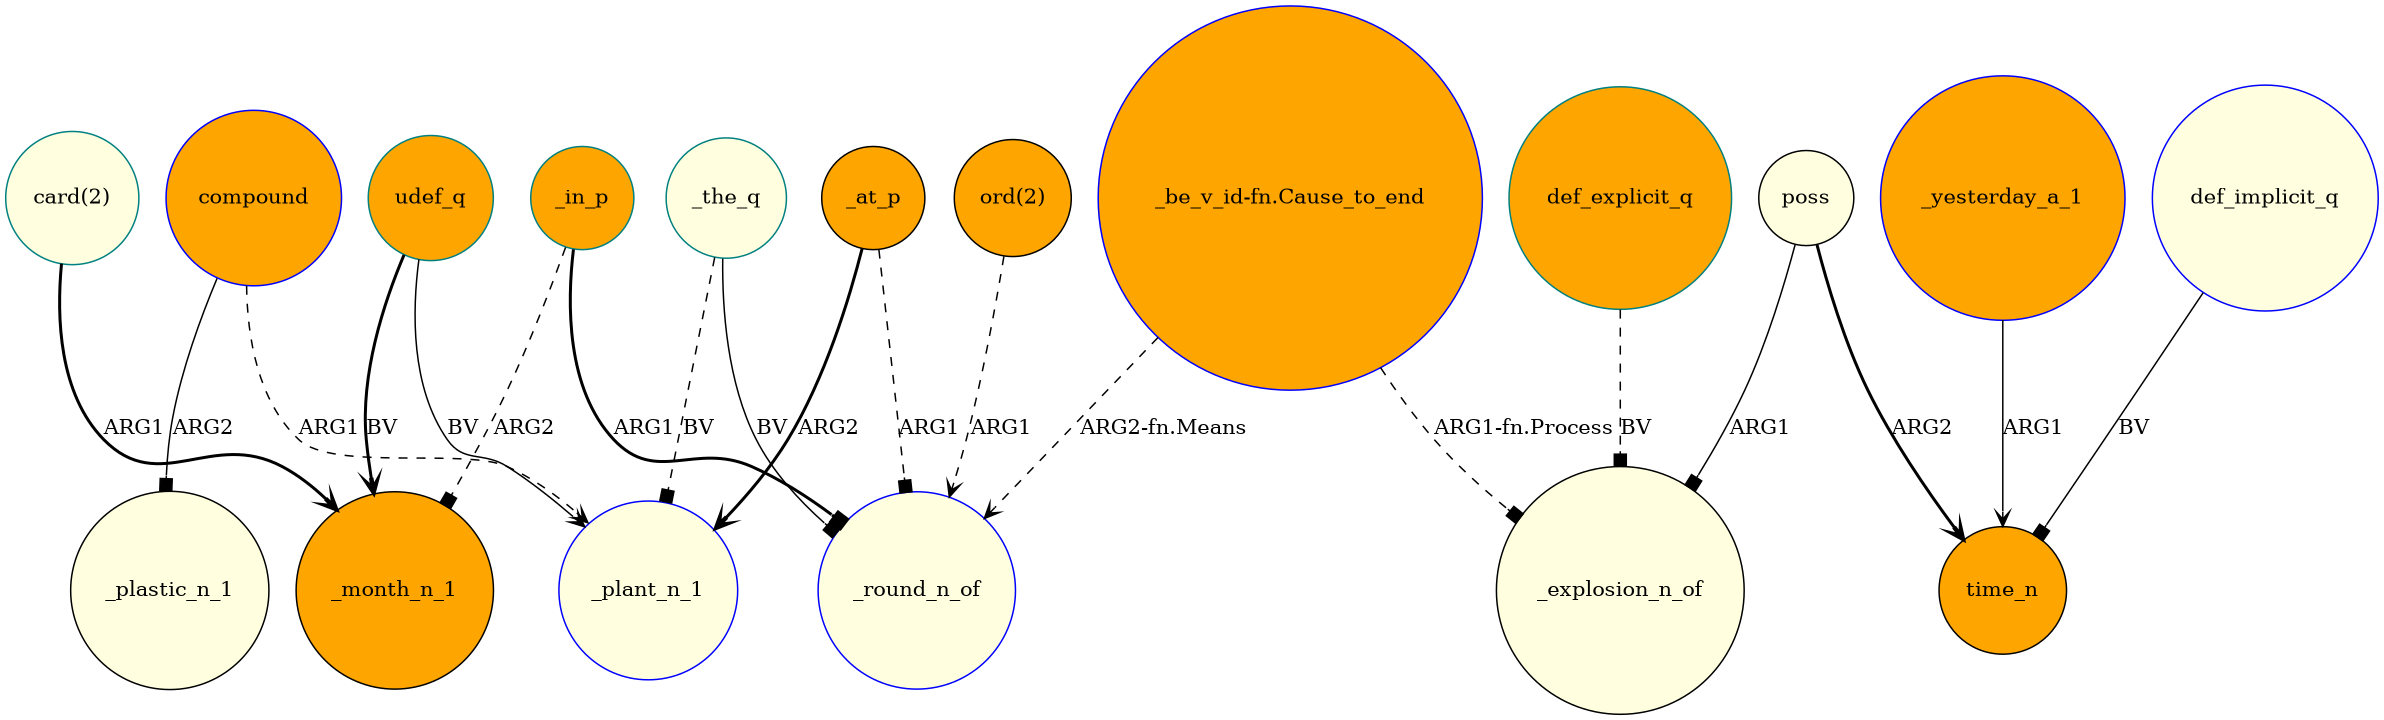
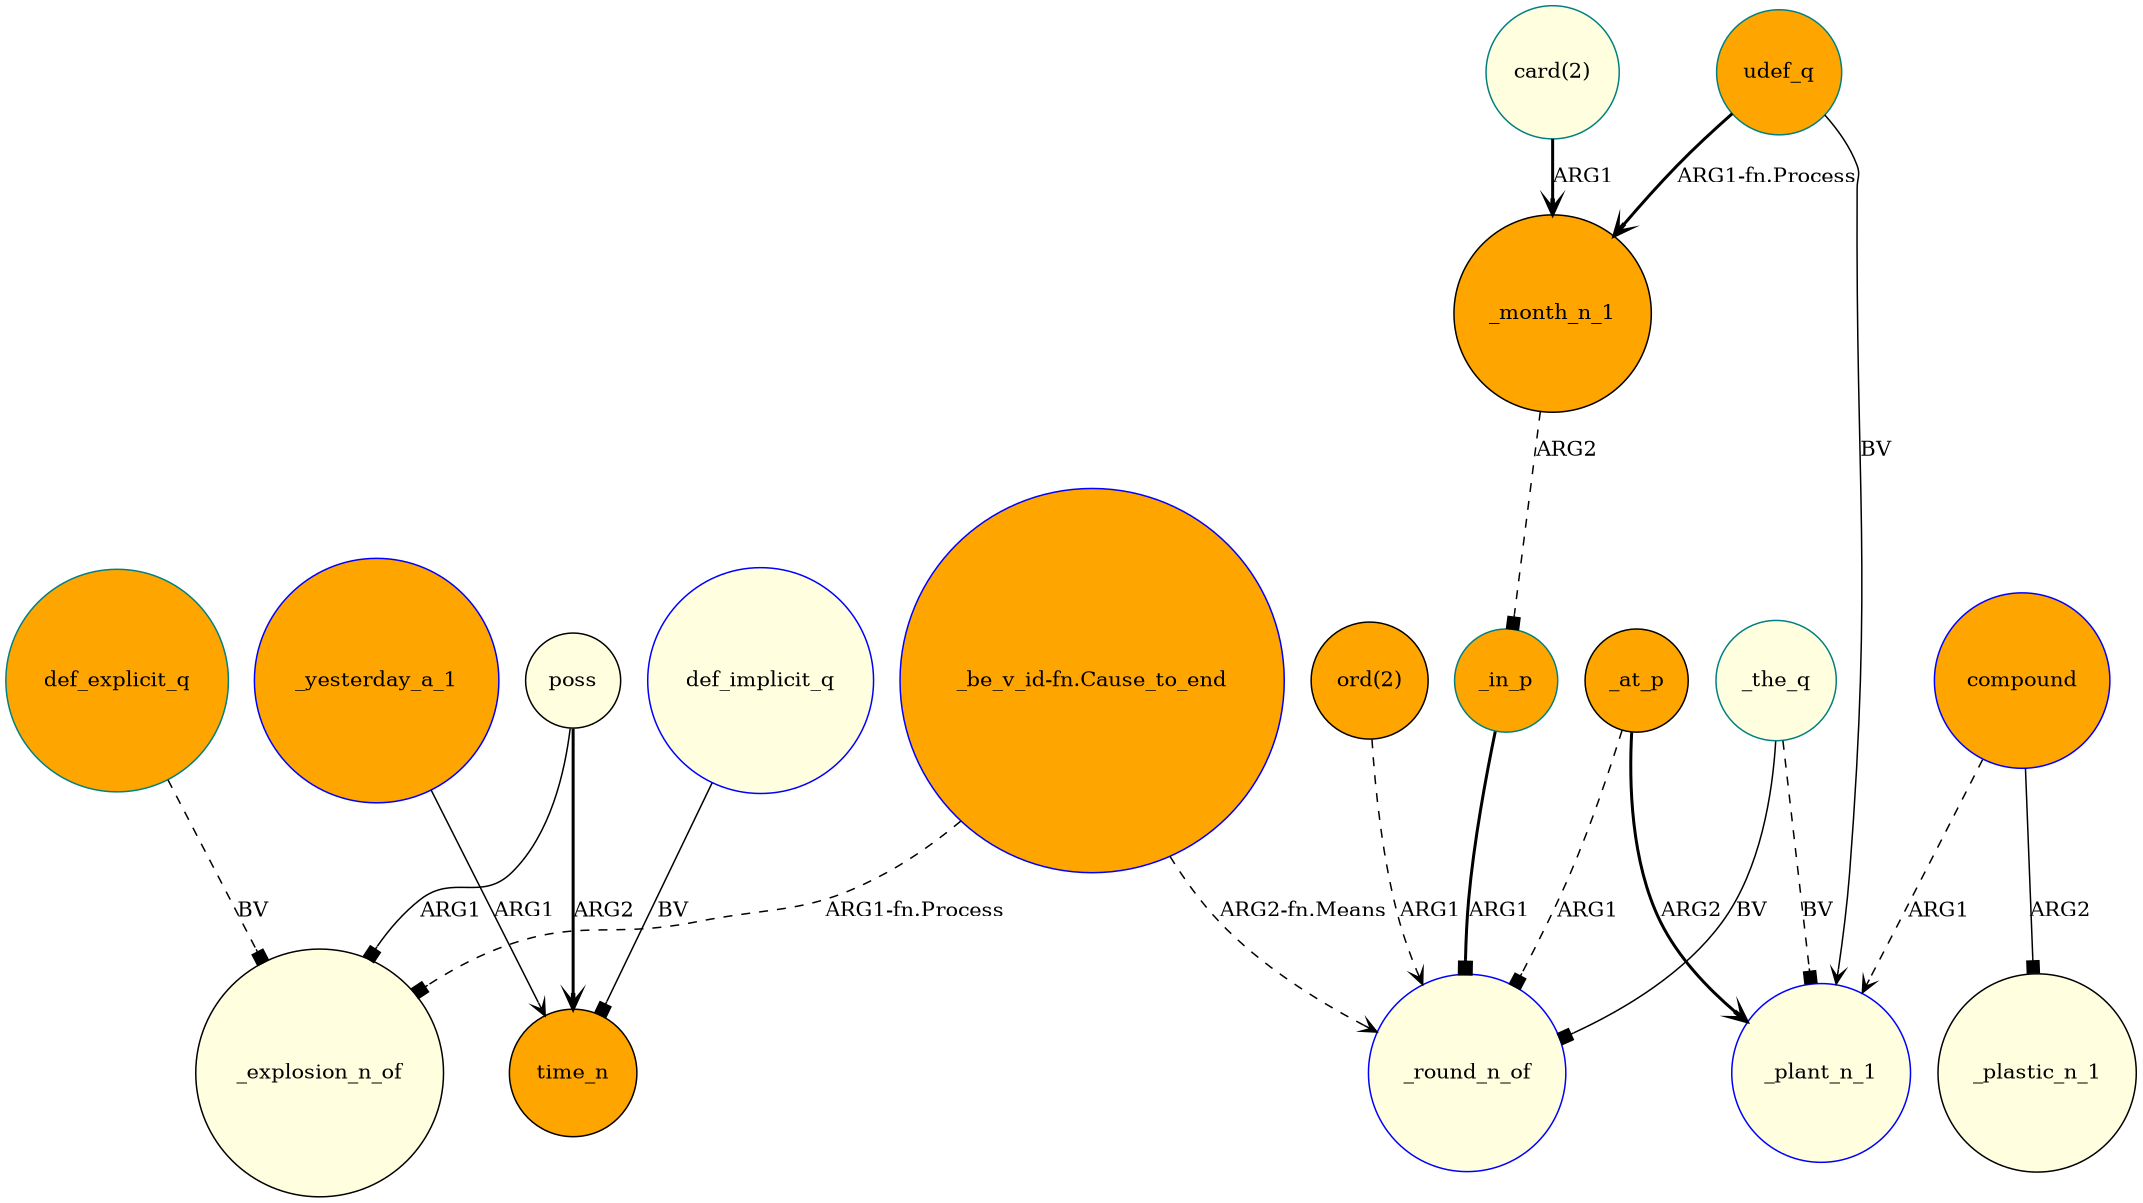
(515, 373) -> (1527, 513)
(382, 428) -> (1767, 177)
